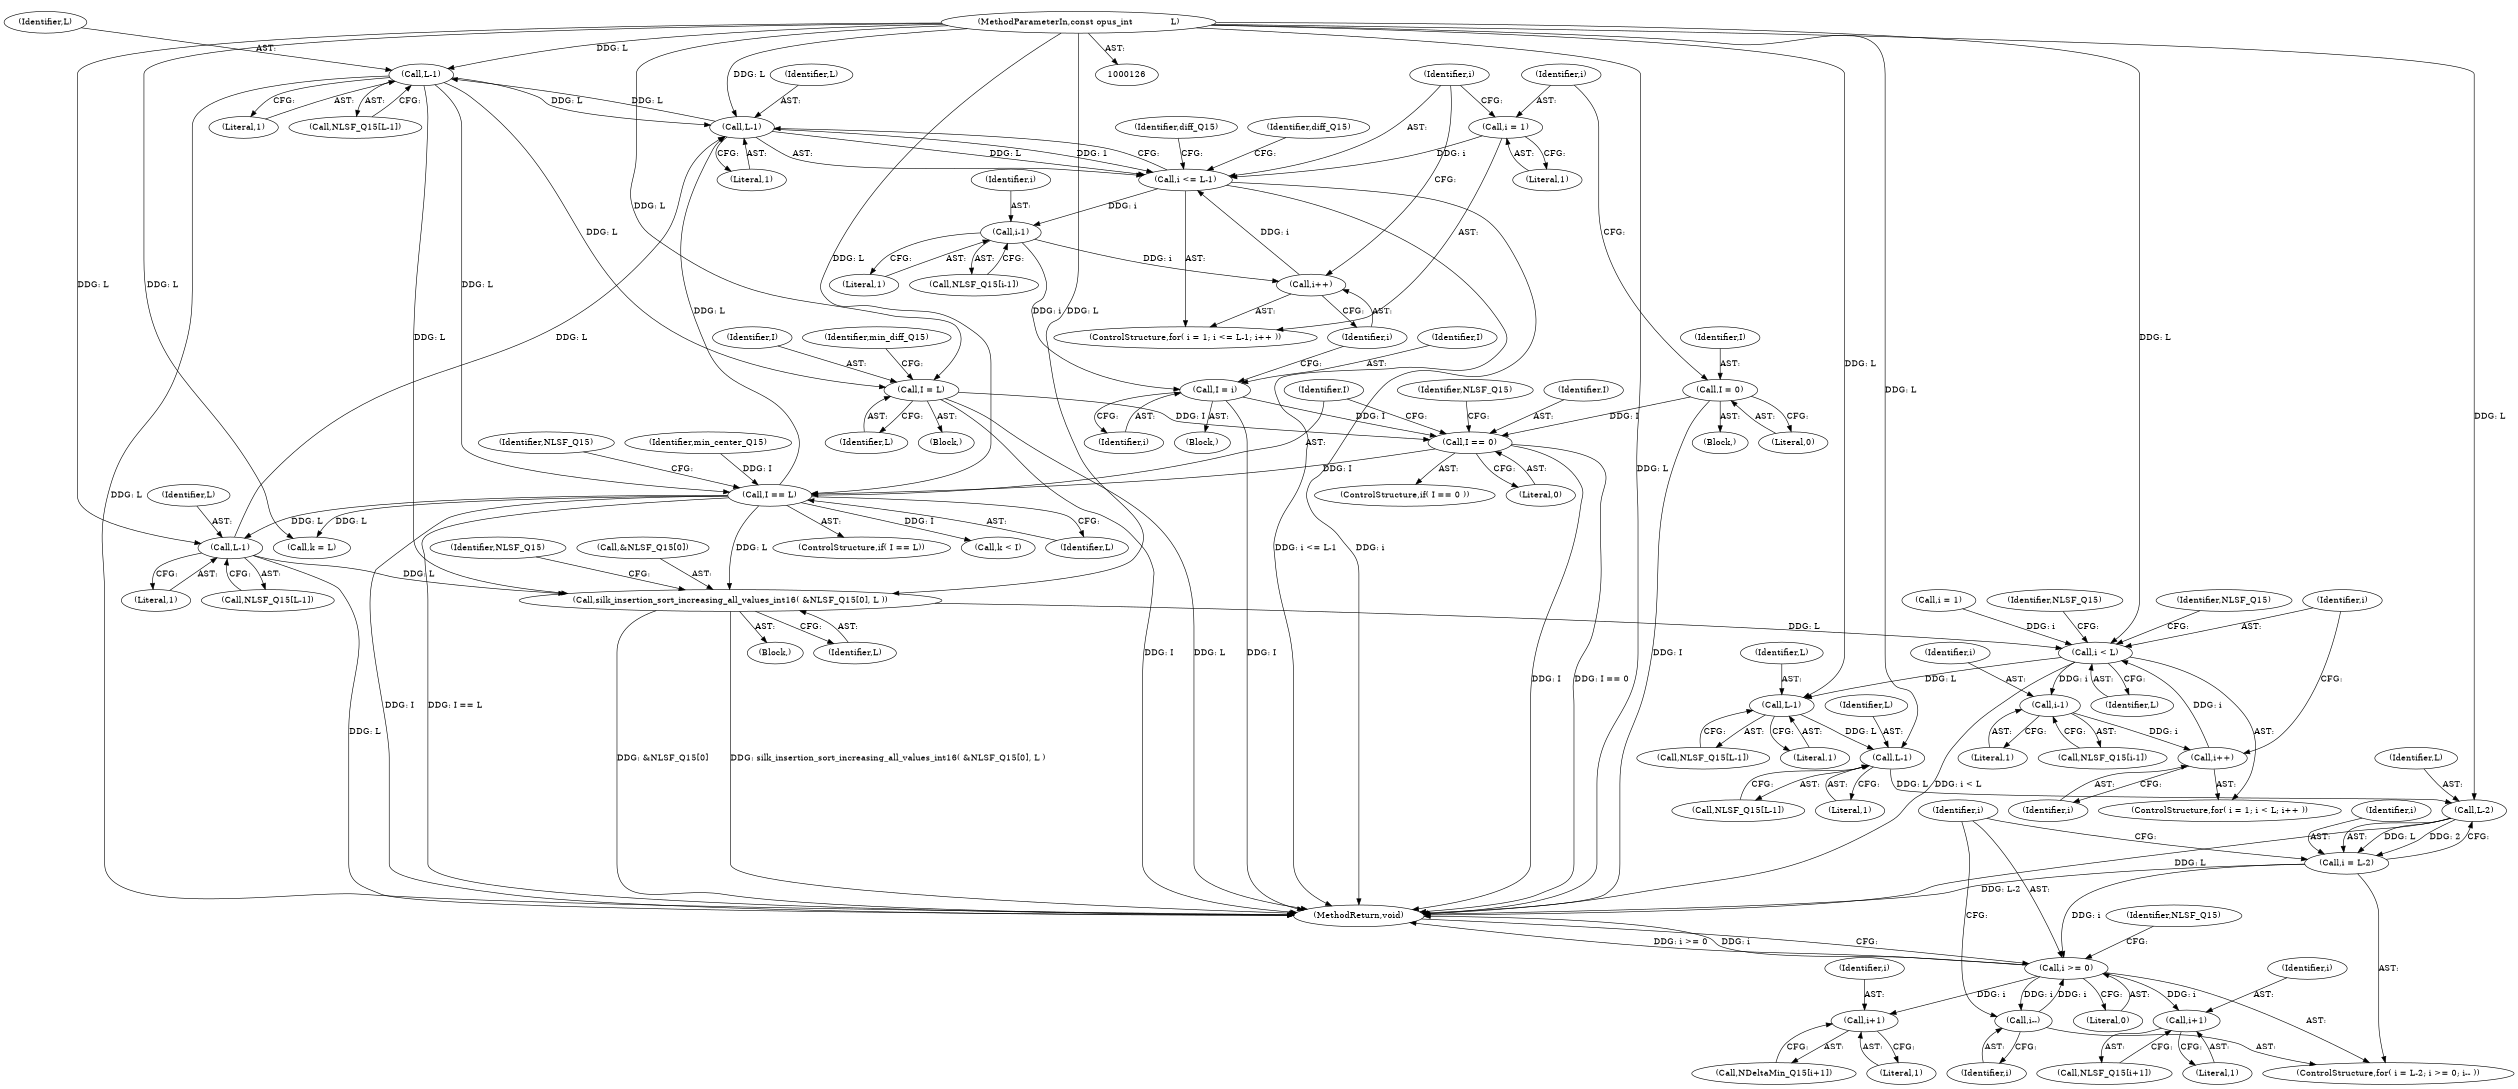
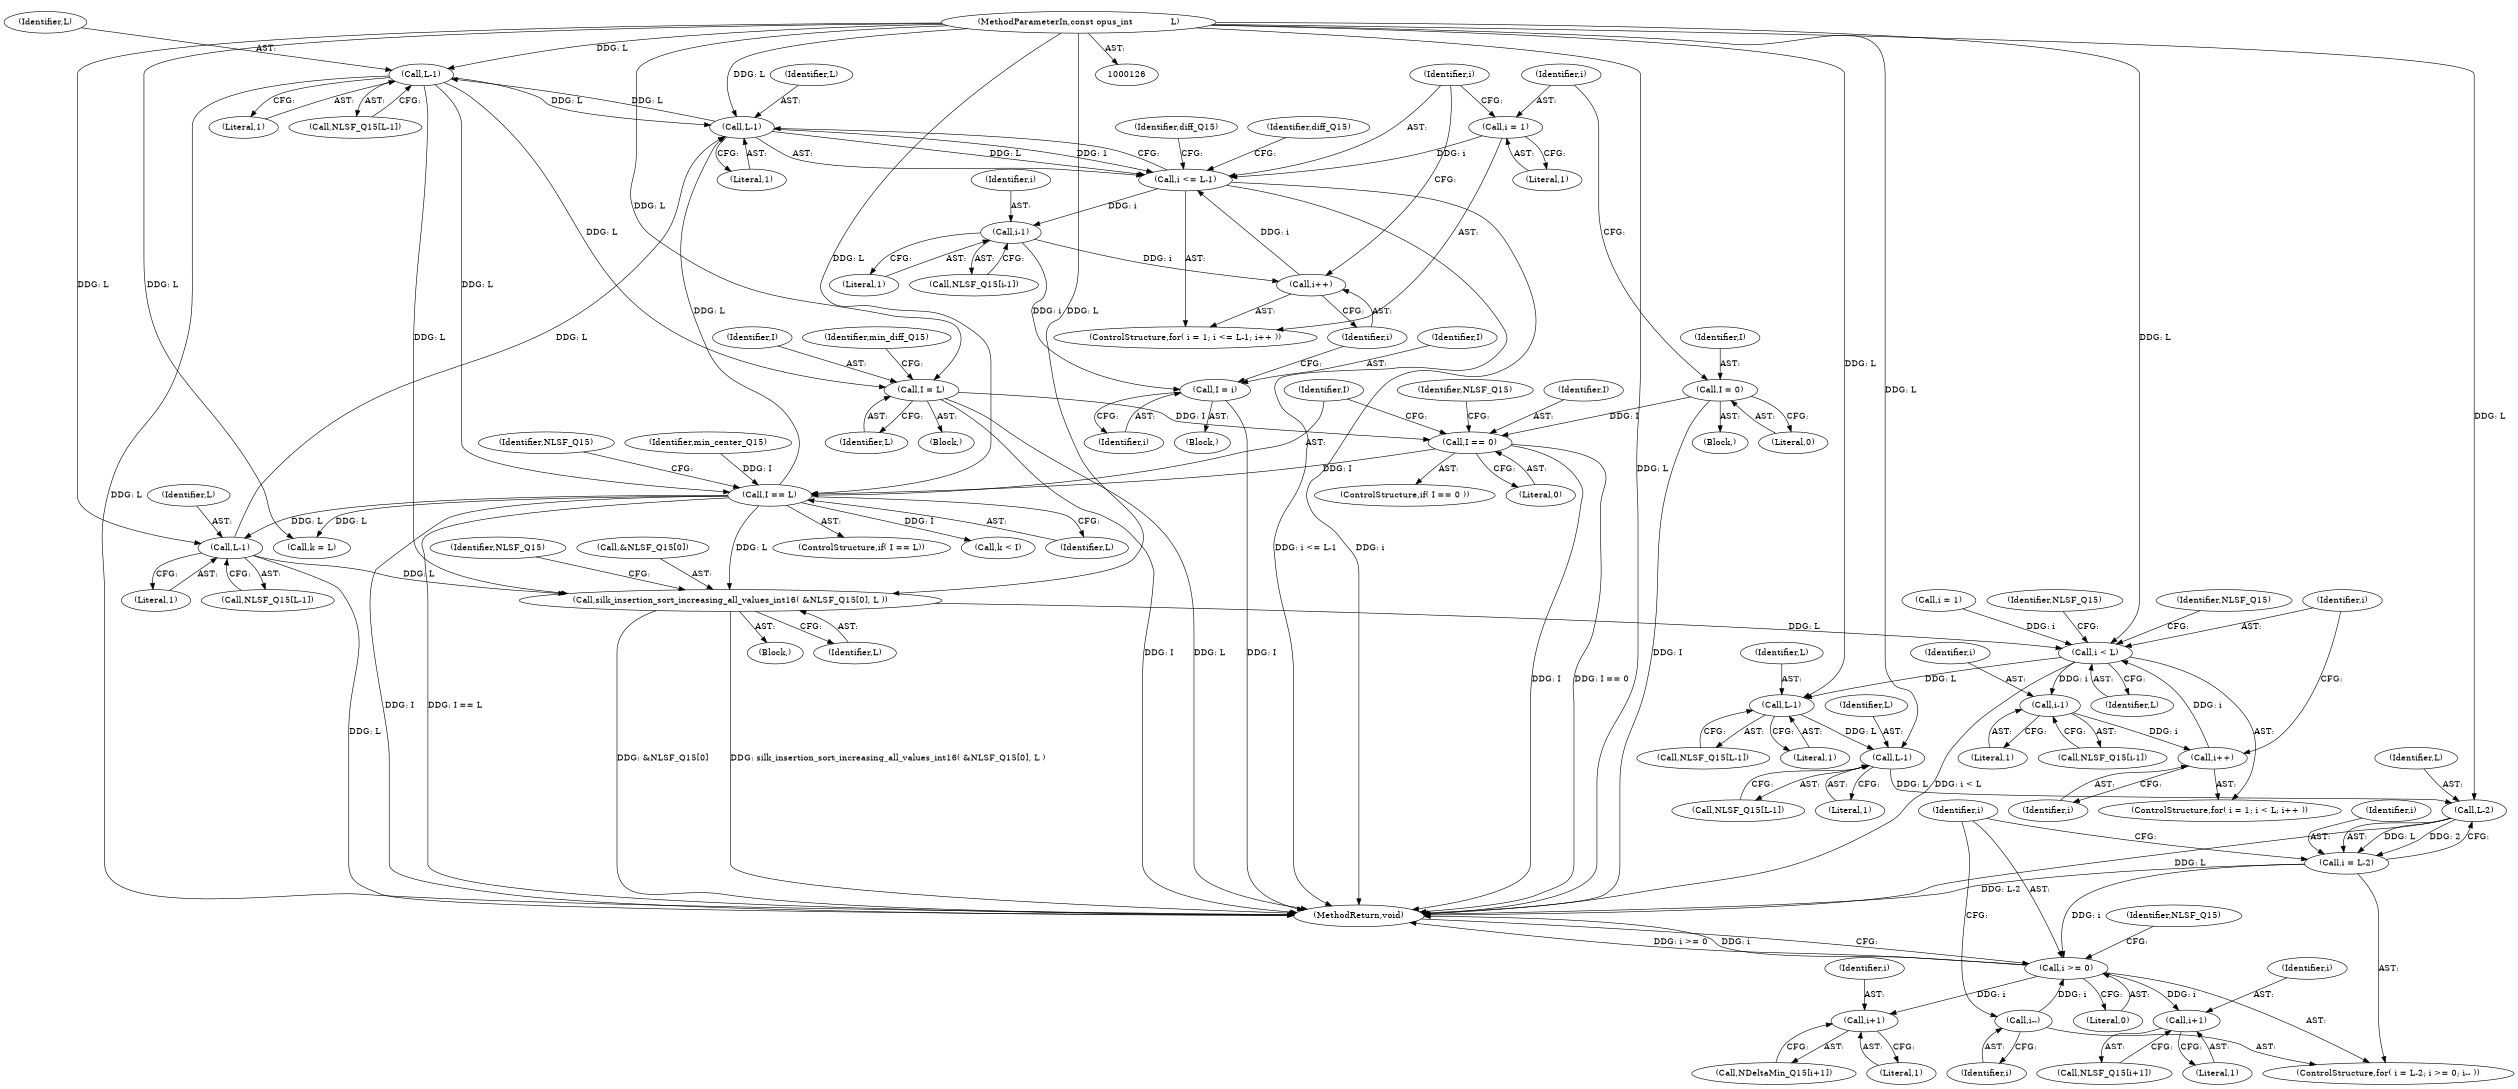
(1336, 417) -> none
(2026, 988) -> none
